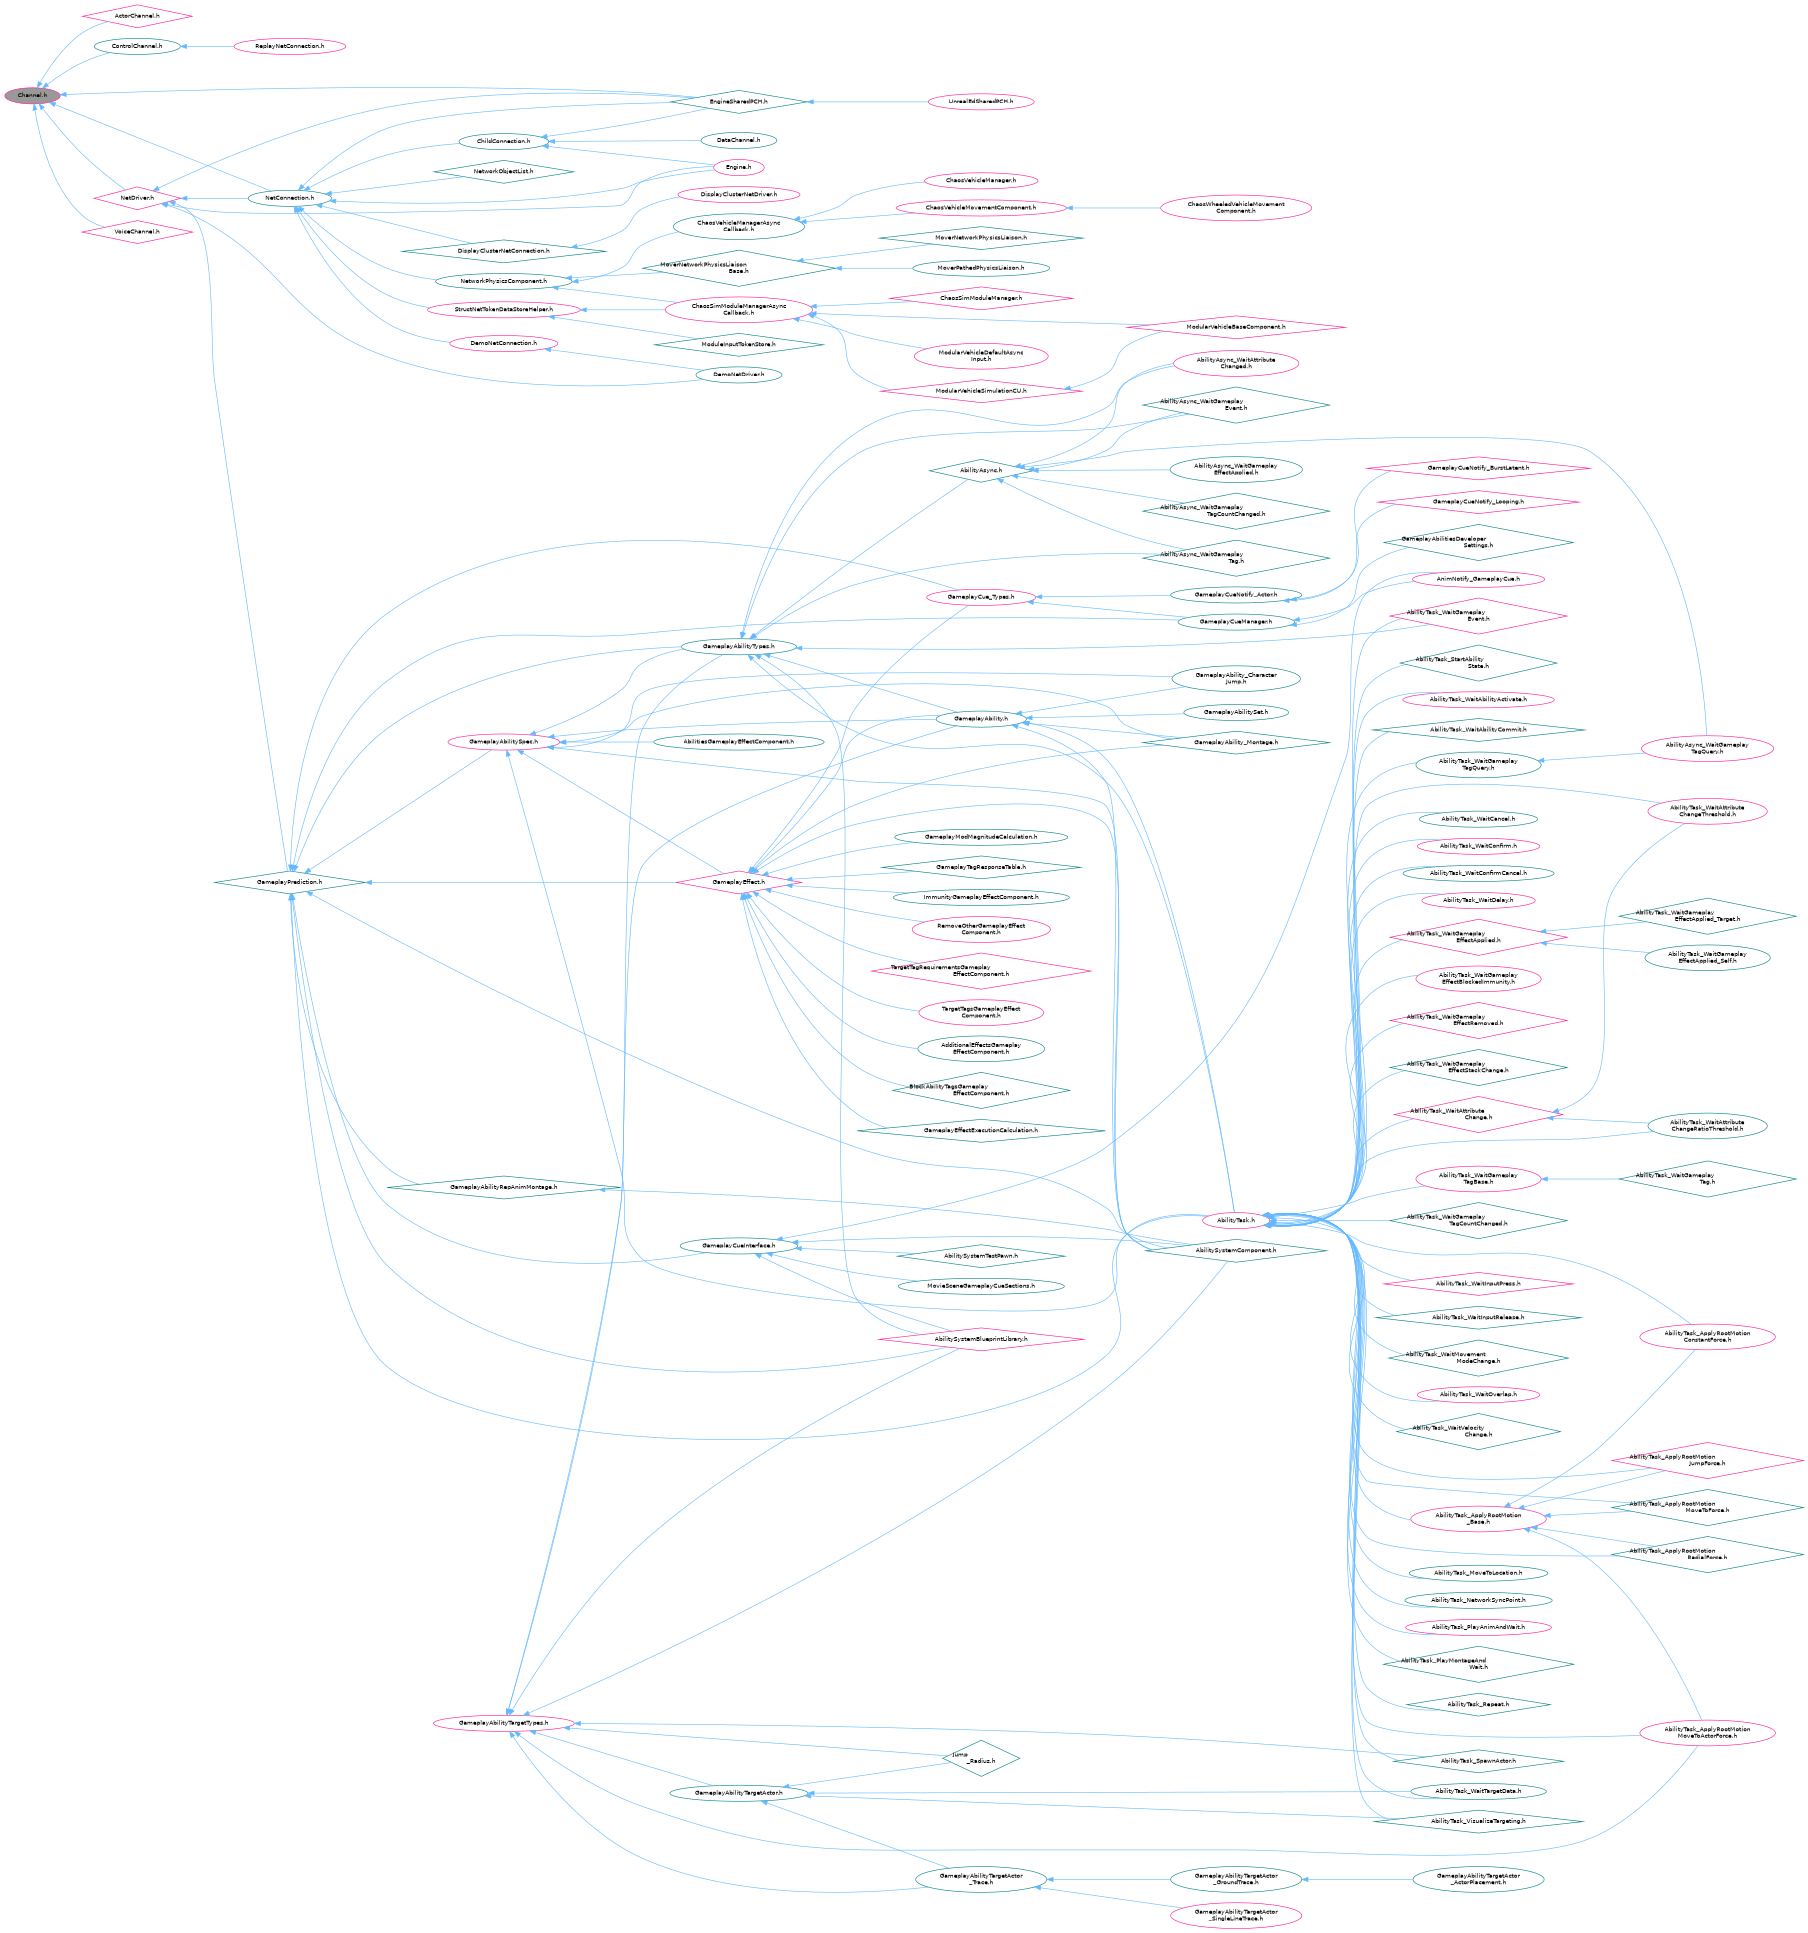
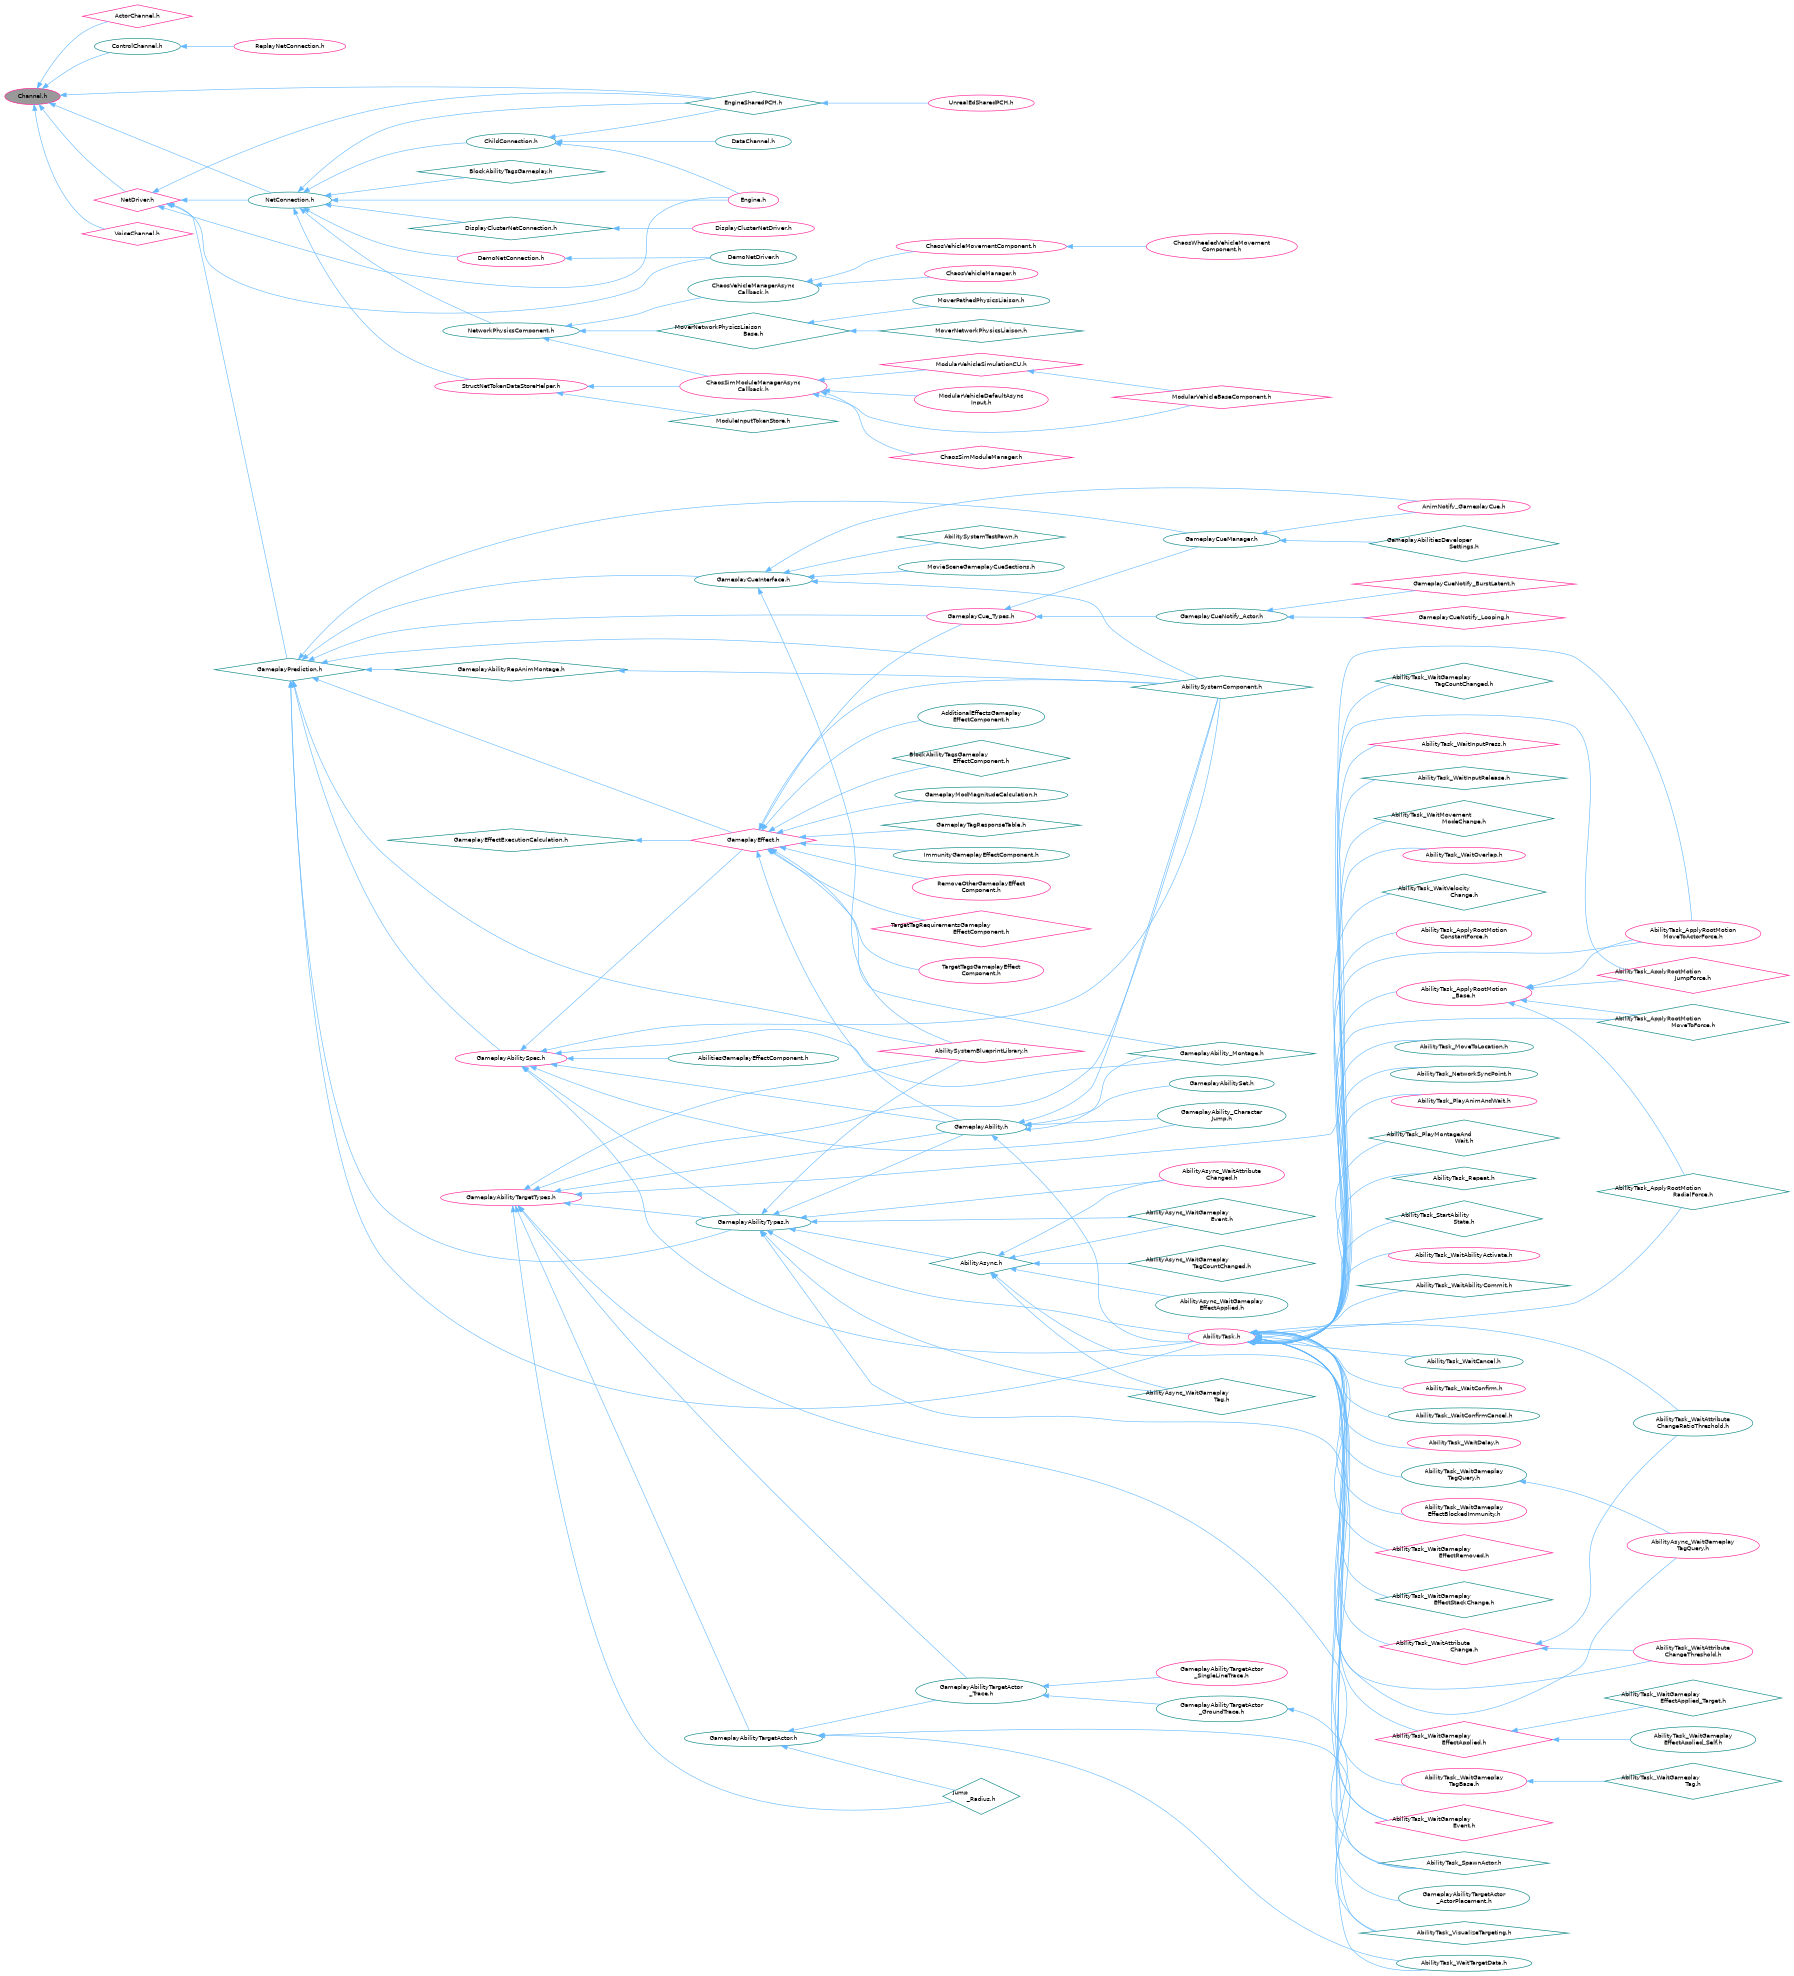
(504, 172) -> (511, 172)
(789, 1032) -> (666, 840)
(1611, 1437) -> none
